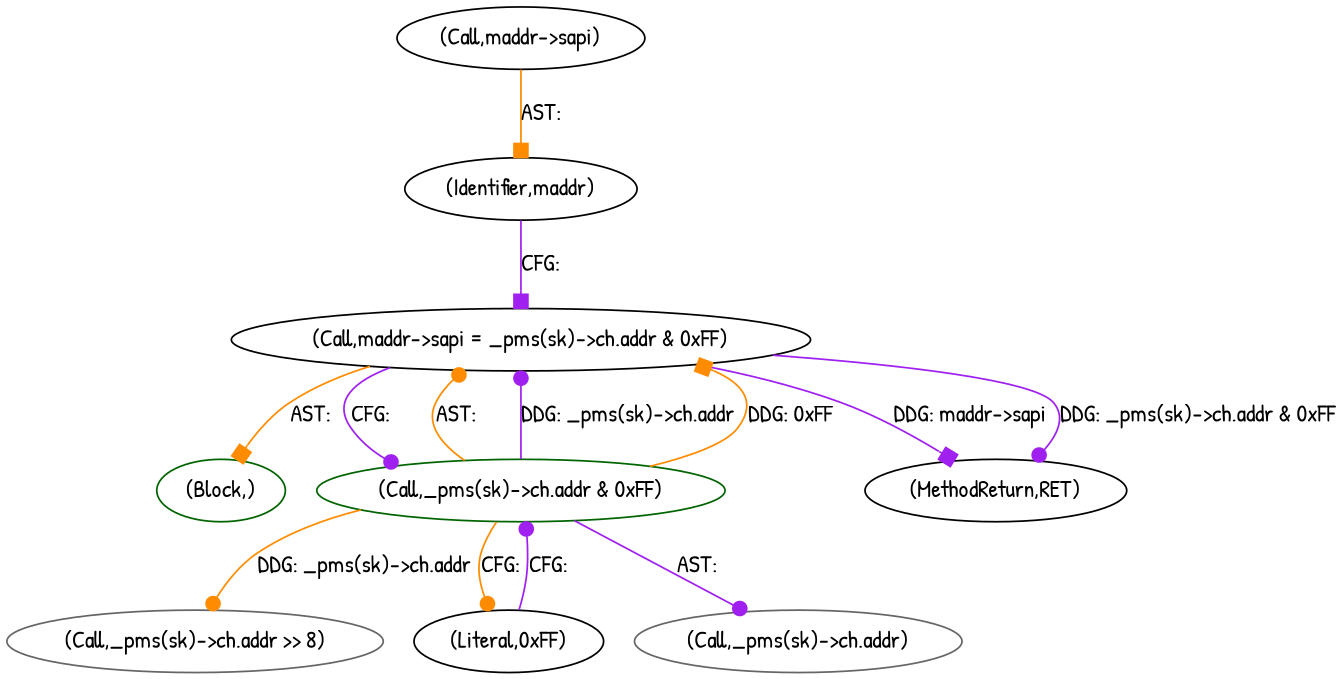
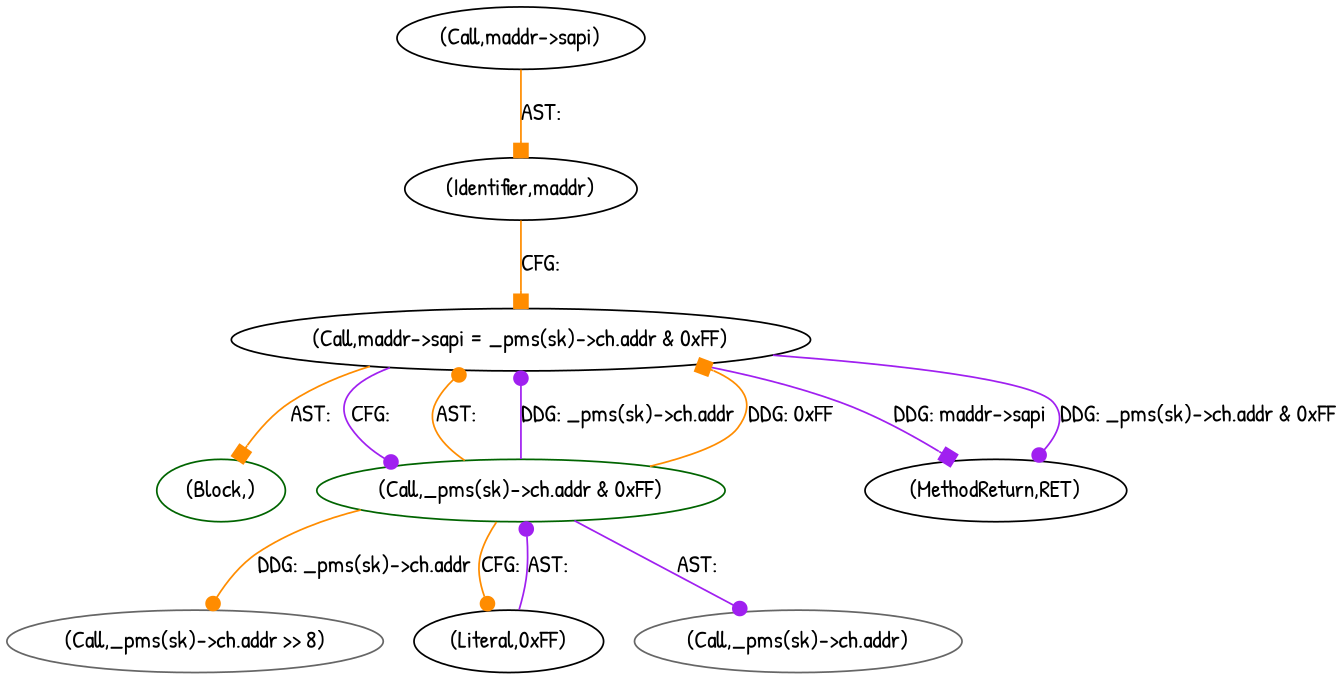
(521, 256) -> (521, 256)
(551, 566) -> (551, 566)
